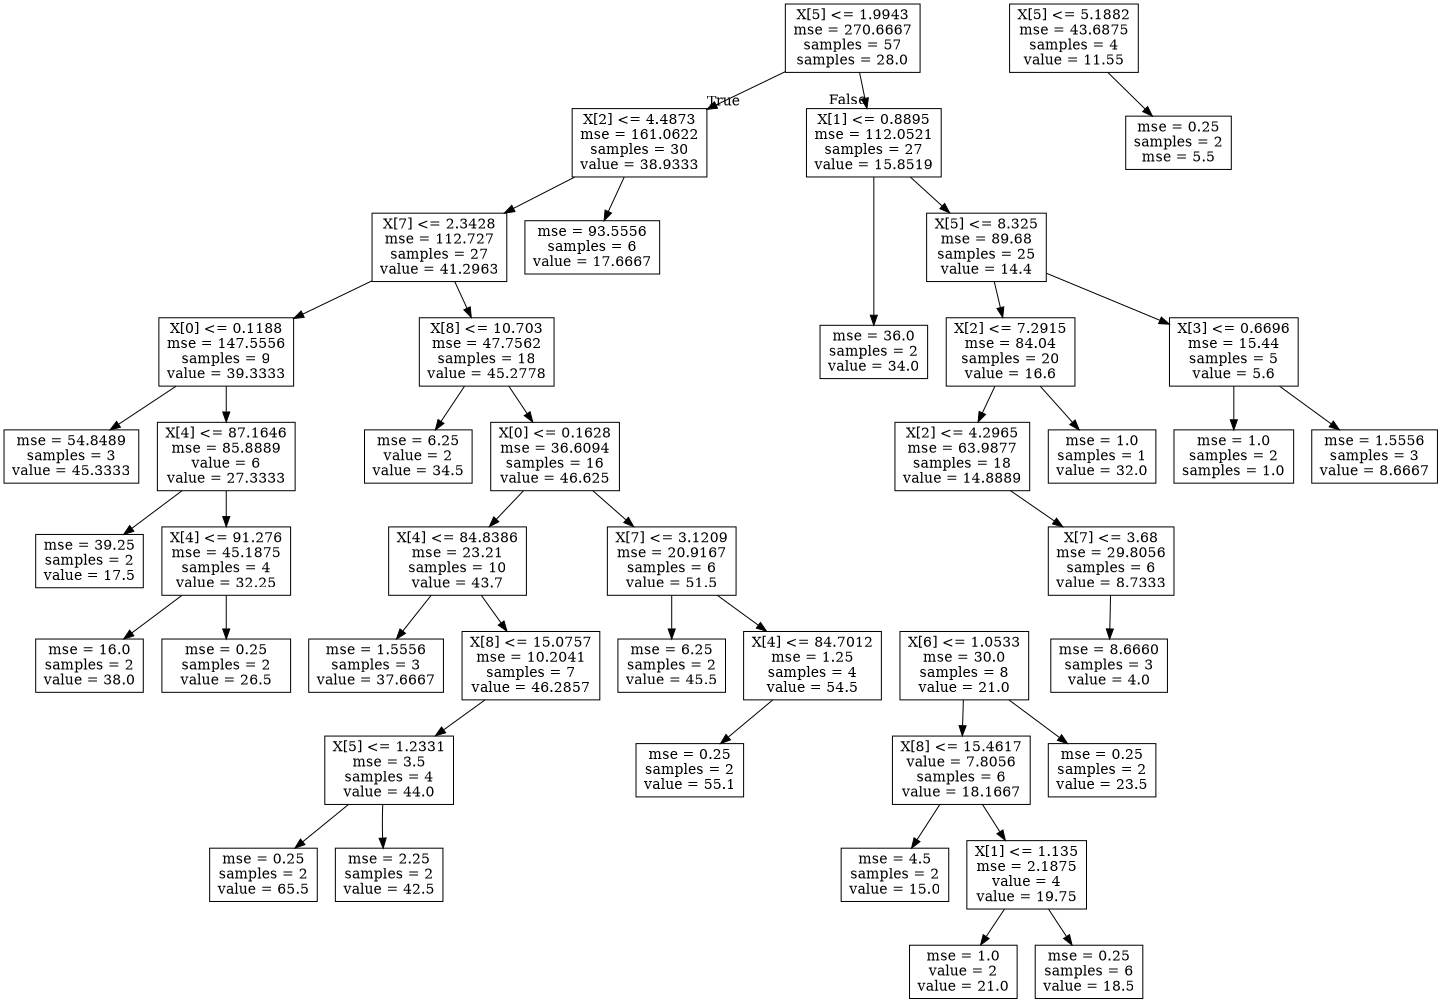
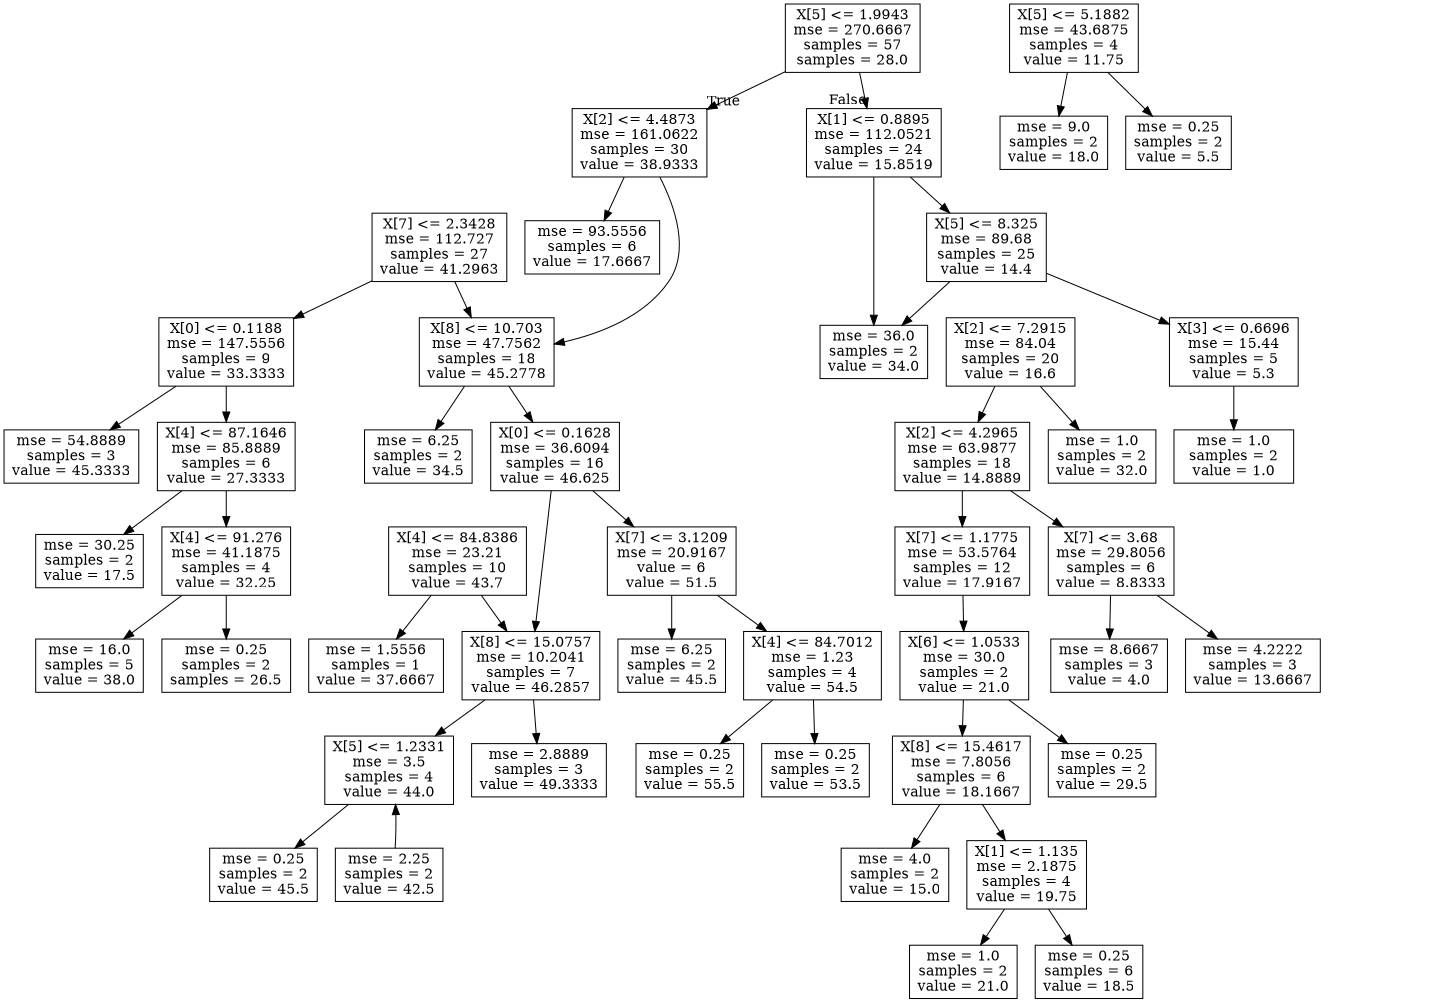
(1074, 38) -> (1074, 38)
(874, 143) -> (874, 143)
none -> (1054, 143)
(1179, 143) -> (1179, 143)
(544, 193) -> (664, 287)
(997, 295) -> (930, 300)
(226, 352) -> (226, 352)
(1234, 352) -> (1234, 352)
(71, 457) -> (71, 457)
(226, 457) -> (226, 457)
(418, 457) -> (418, 457)
(1102, 457) -> (1102, 457)
(1234, 457) -> (1234, 457)
(1375, 457) -> none
(510, 505) -> (544, 556)
(89, 561) -> (89, 561)
(226, 561) -> (226, 561)
(672, 561) -> (672, 561)
none -> (962, 561)
(1111, 561) -> (1111, 561)
(89, 666) -> (89, 666)
(226, 666) -> (226, 666)
(376, 666) -> (376, 666)
(812, 666) -> (812, 666)
(964, 666) -> (964, 666)
(1109, 666) -> (1109, 666)
none -> (1253, 666)
none -> (539, 770)
(690, 770) -> (690, 770)
none -> (816, 770)
(961, 770) -> (961, 770)
(1102, 770) -> (1102, 770)
(382, 821) -> (396, 831)
(263, 875) -> (263, 875)
(895, 875) -> (895, 875)
(1027, 875) -> (1027, 875)
(963, 972) -> (963, 972)
